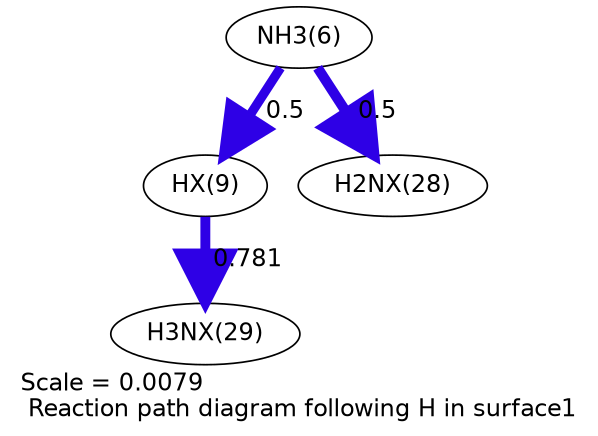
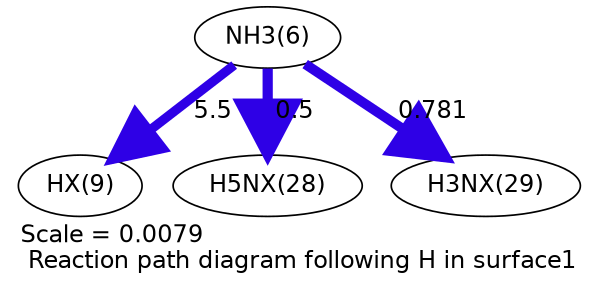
(282, 112) -> (210, 112)
(393, 186) -> (268, 186)
(205, 235) -> (355, 97)
